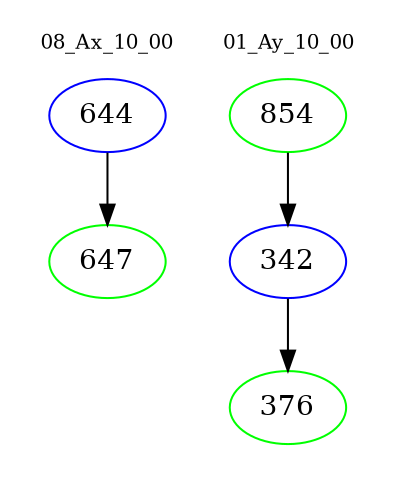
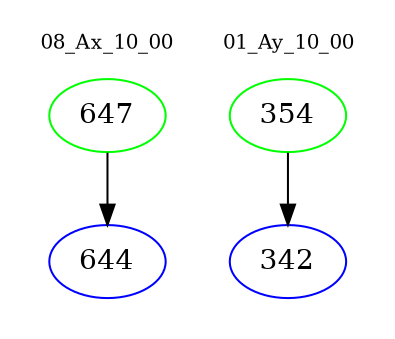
(288, 116) -> (288, 116)
(107, 179) -> (107, 179)
(288, 408) -> none
